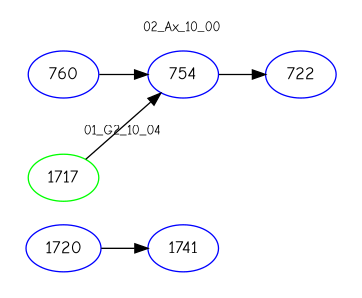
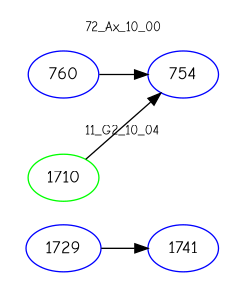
(182, 28) -> (123, 28)
(301, 74) -> none
(122, 131) -> (122, 131)
(64, 178) -> (64, 178)
(64, 248) -> (64, 248)
